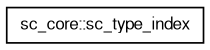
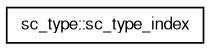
(105, 25) -> (105, 25)
